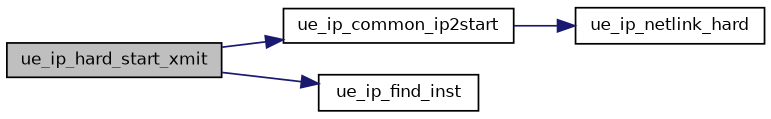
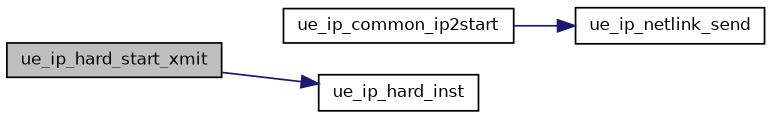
(670, 26) -> (670, 26)
(244, 44) -> none
(399, 93) -> (399, 93)
